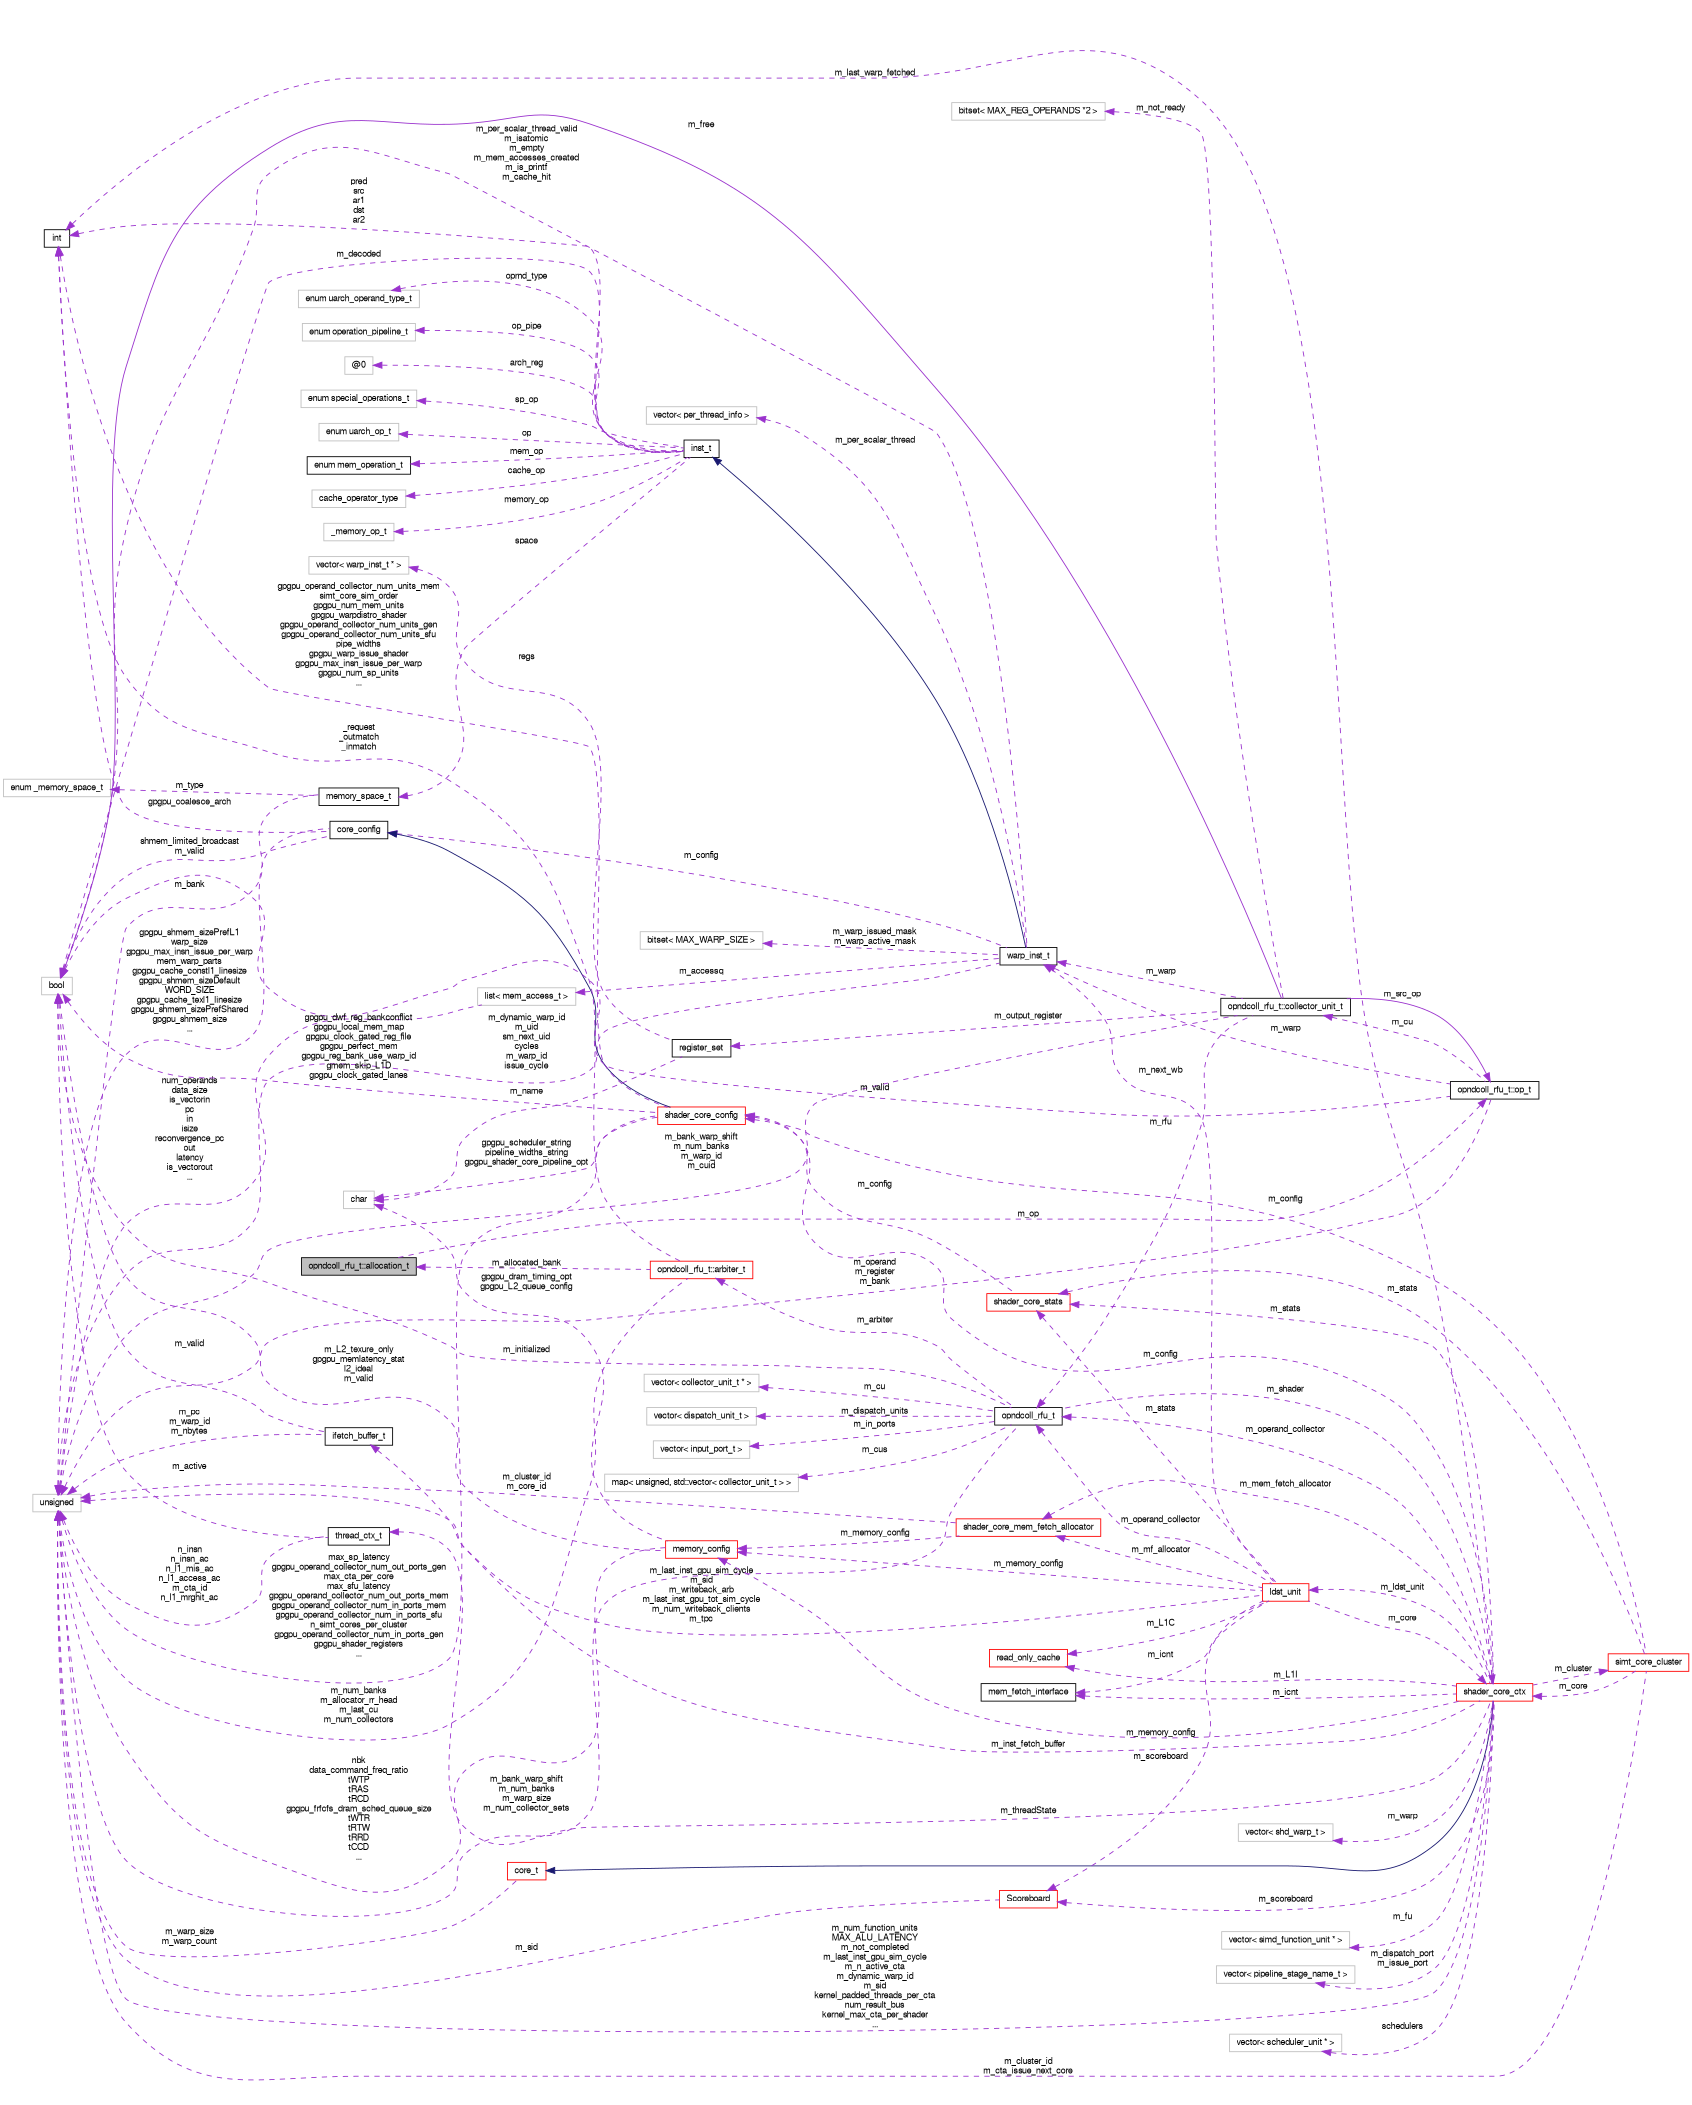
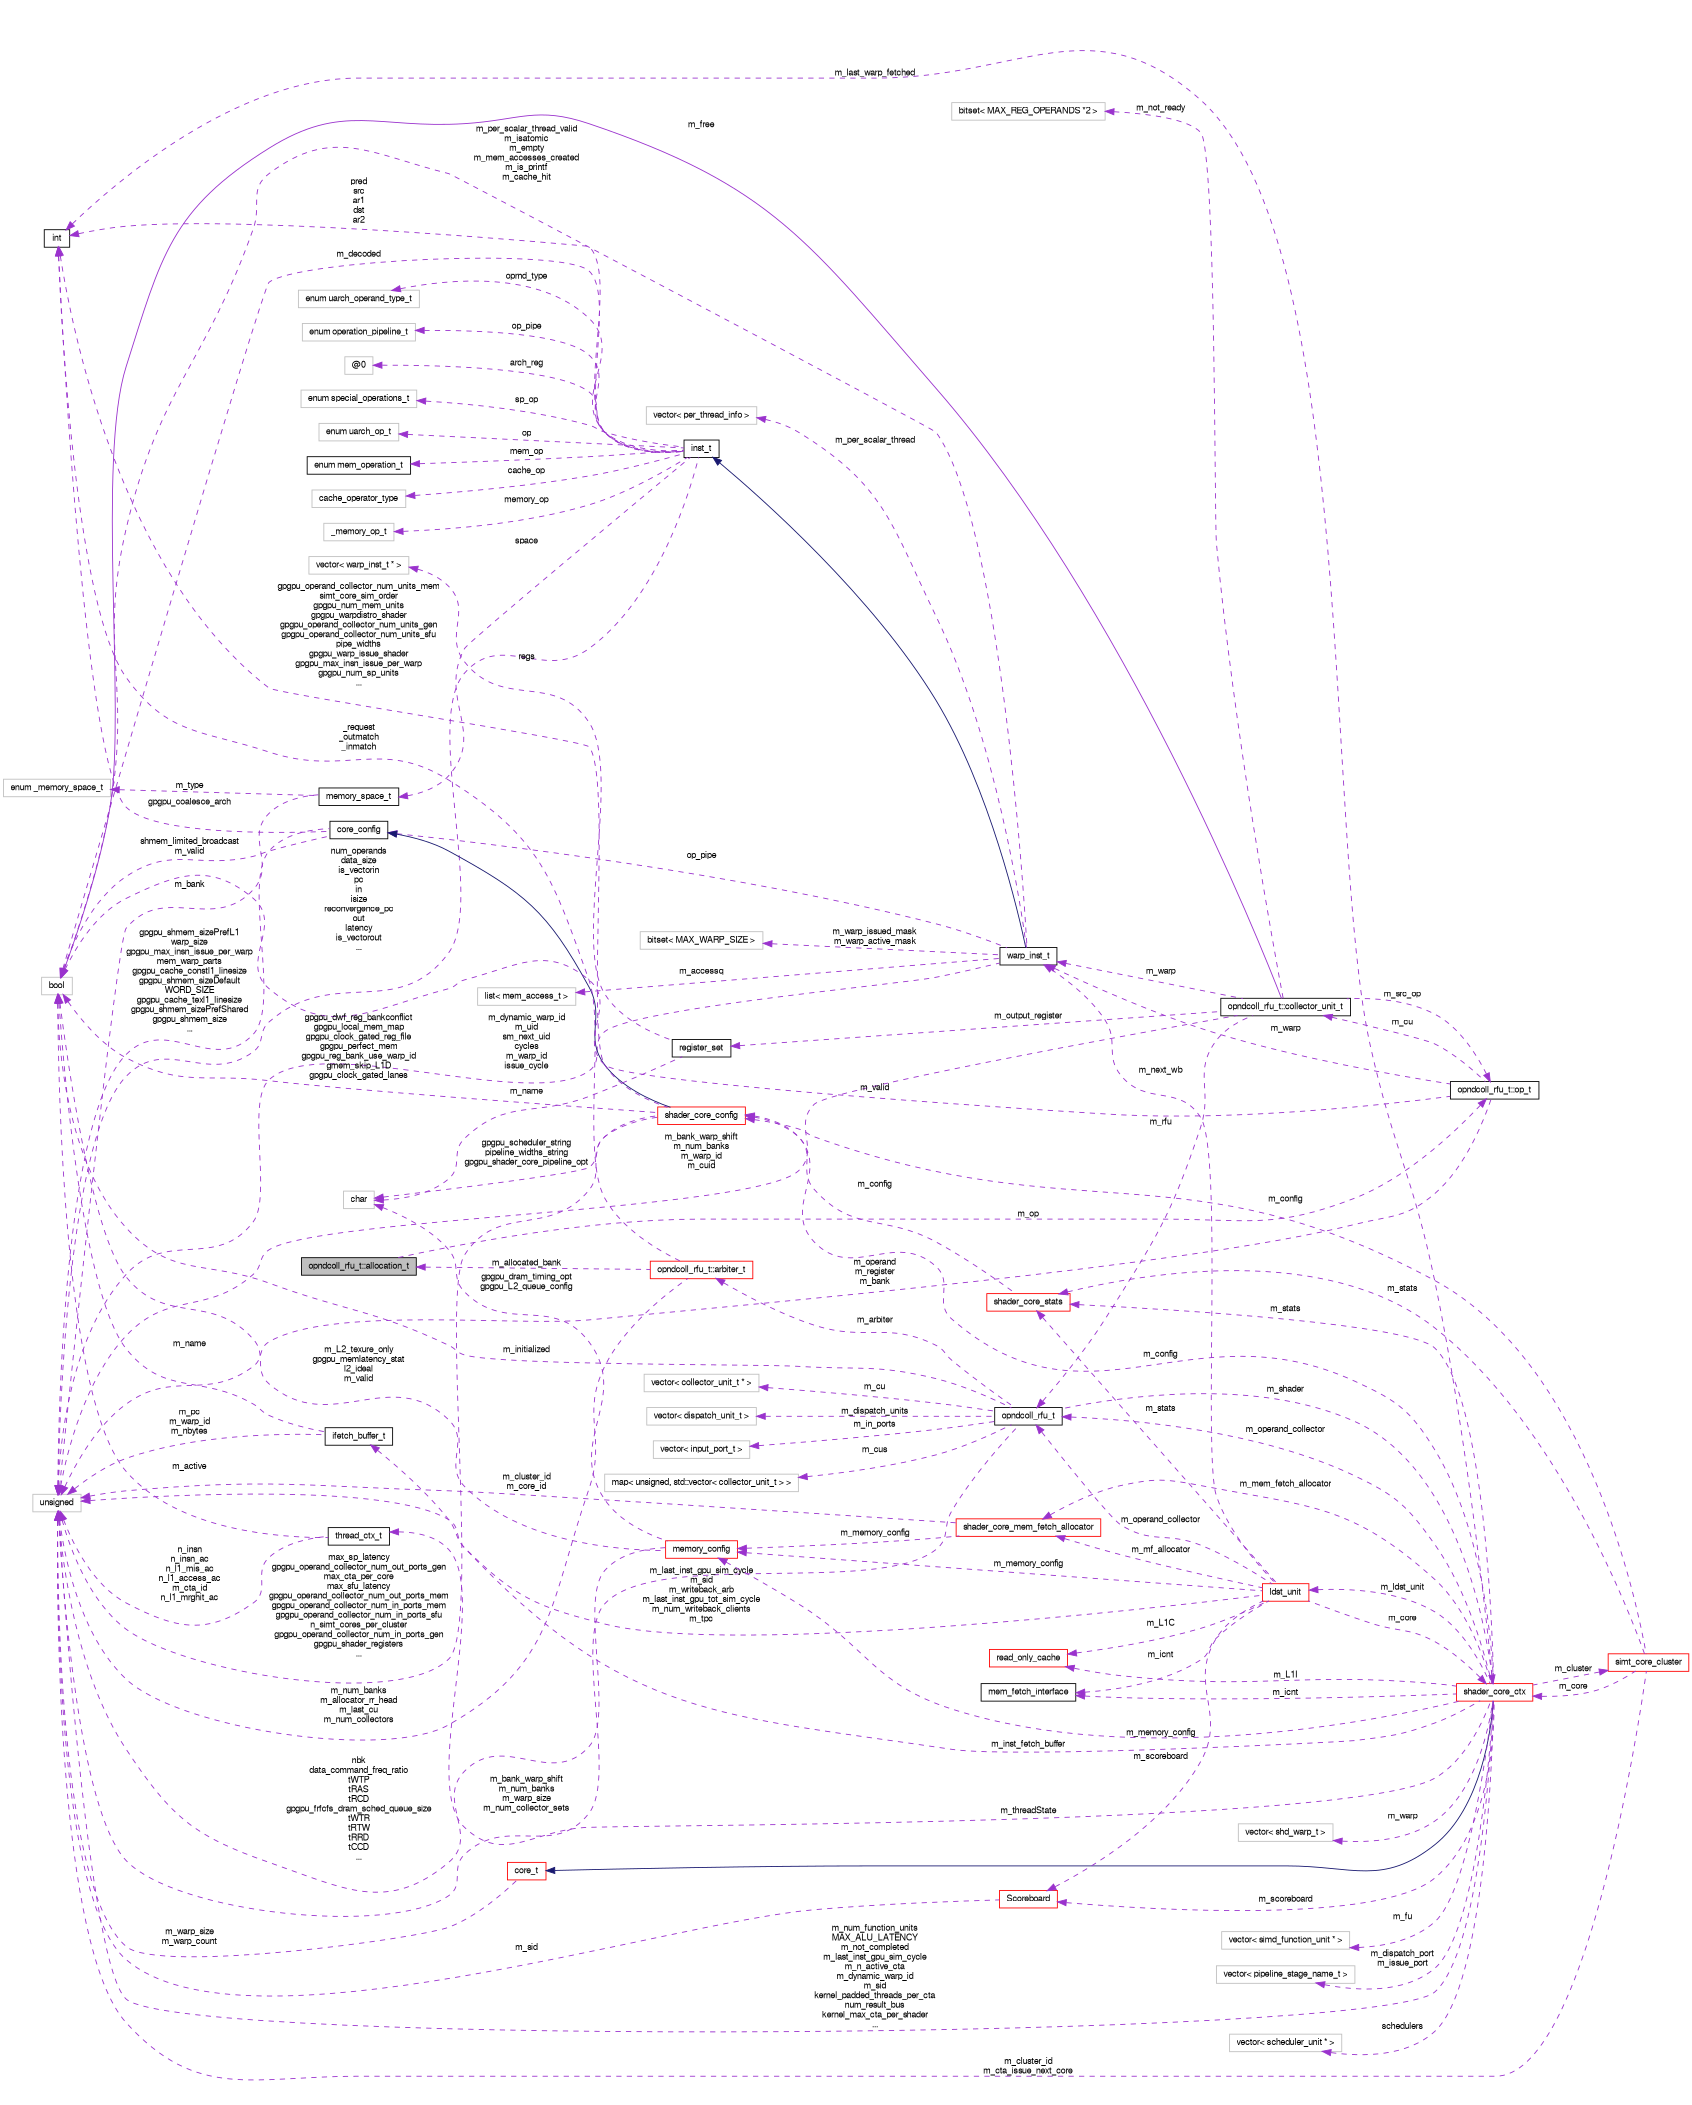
(702, 856) -> (702, 856)
(1430, 1012) -> (1430, 1012)
(233, 1198) -> (388, 990)
(190, 1344) -> (190, 1344)
